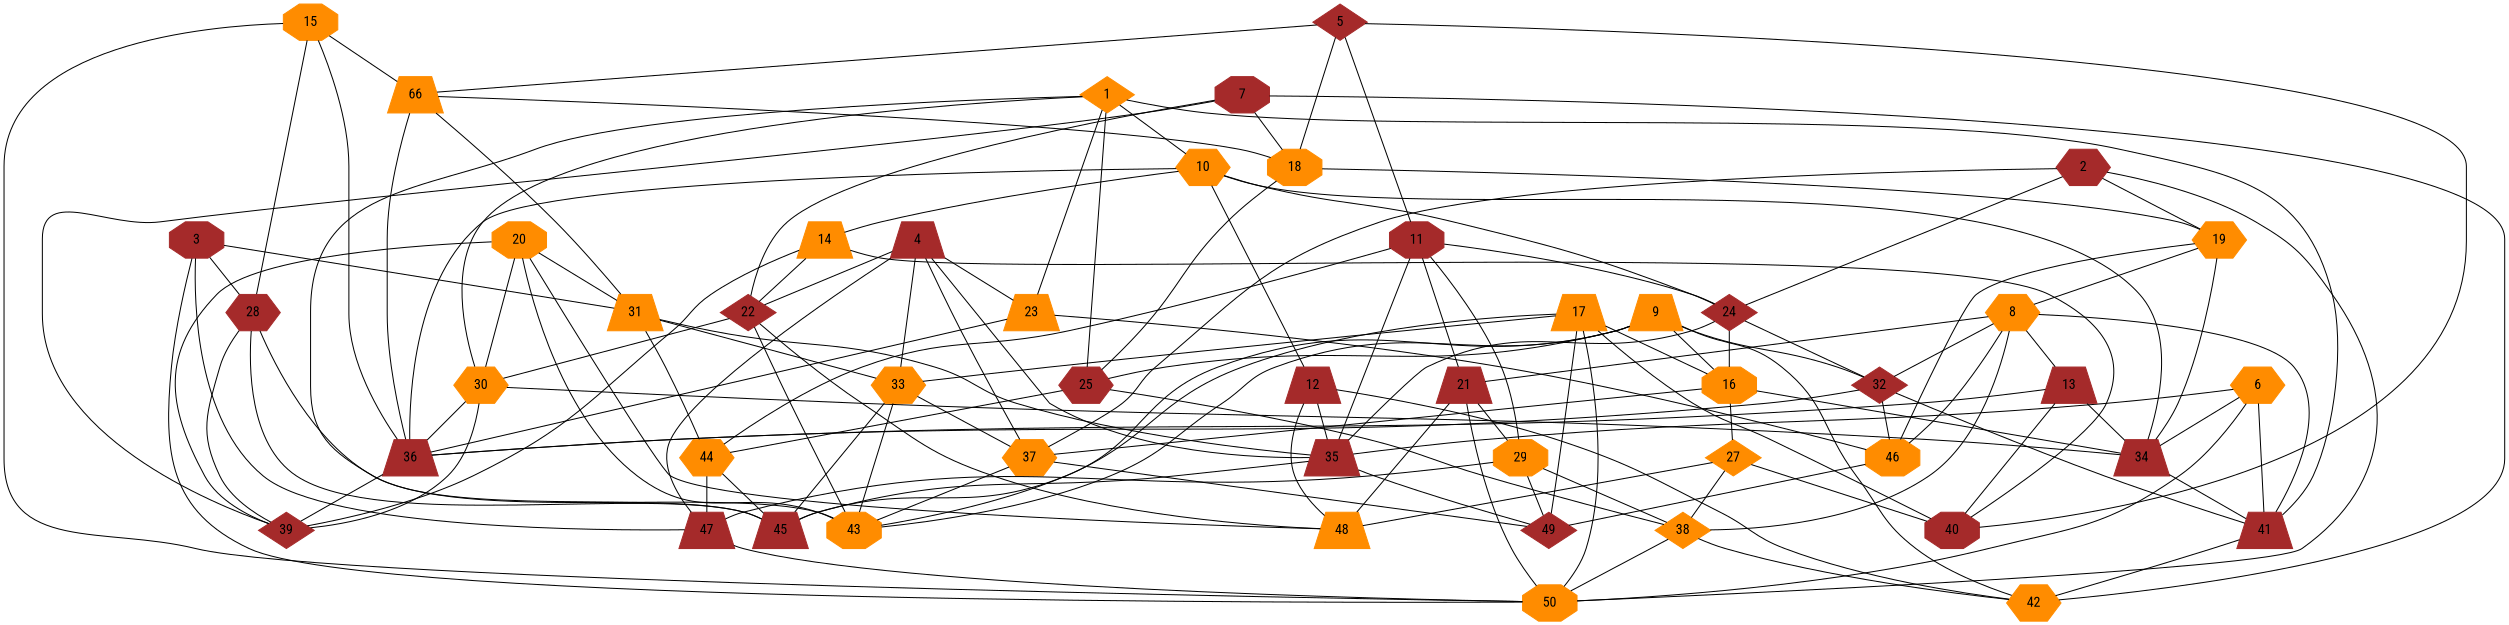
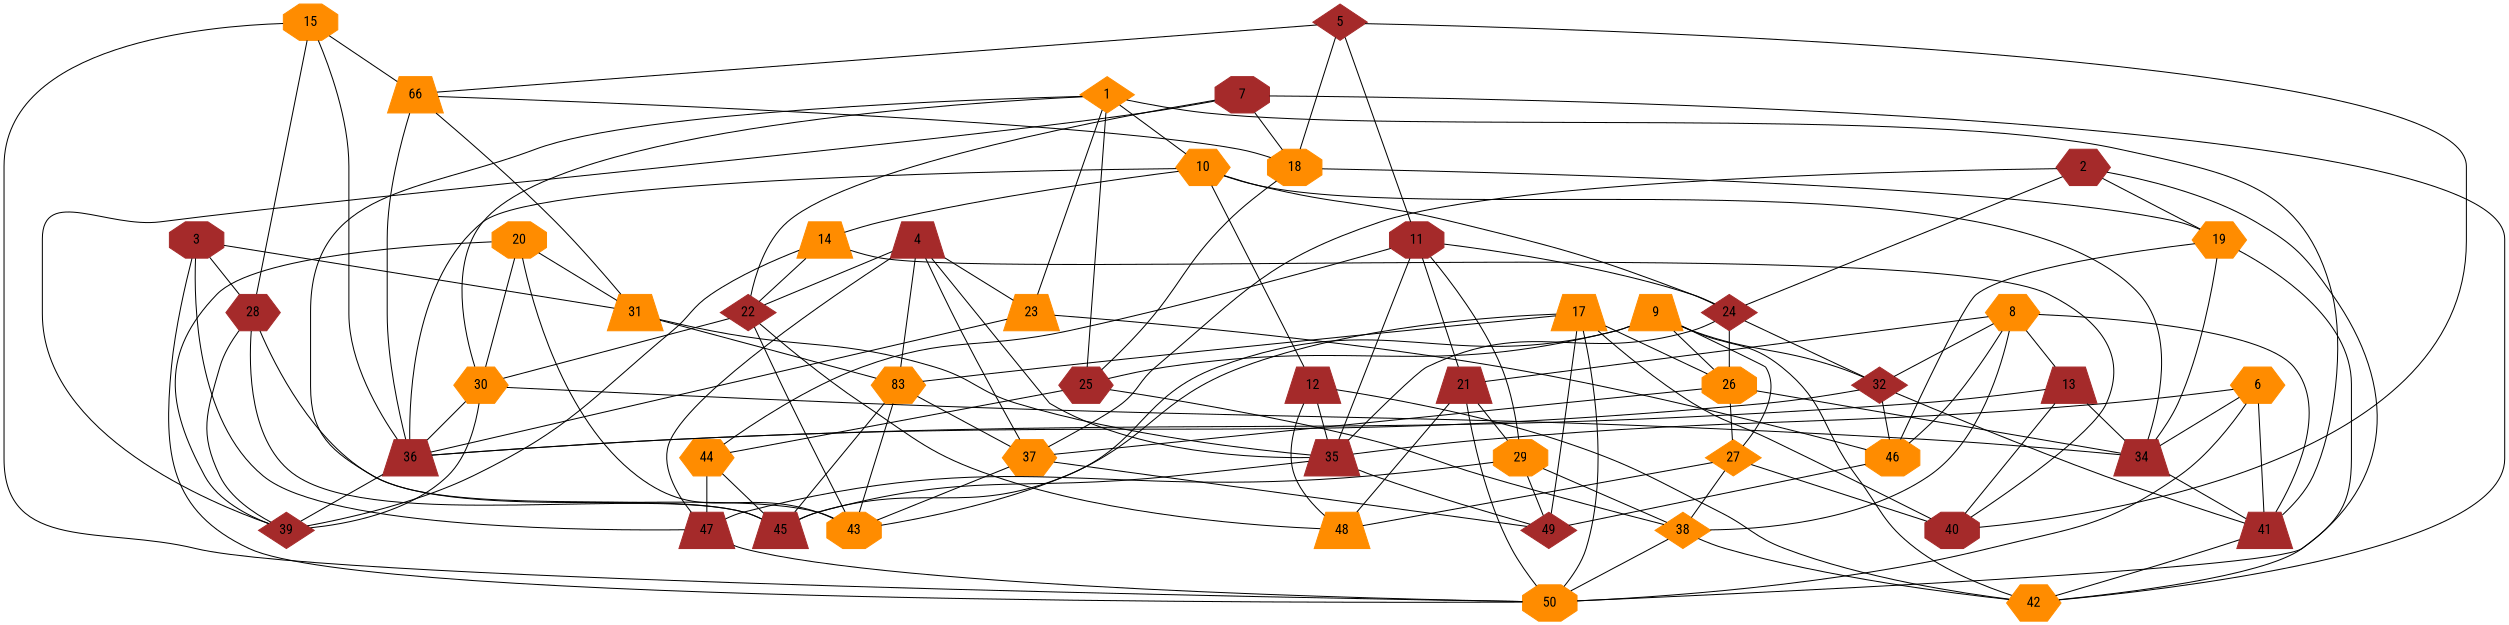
(2124, 273) -> (2347, 493)
(674, 384) -> none
(898, 385) -> (898, 385)
(1729, 385) -> (1729, 385)
(1244, 386) -> (1763, 365)
(888, 508) -> none
